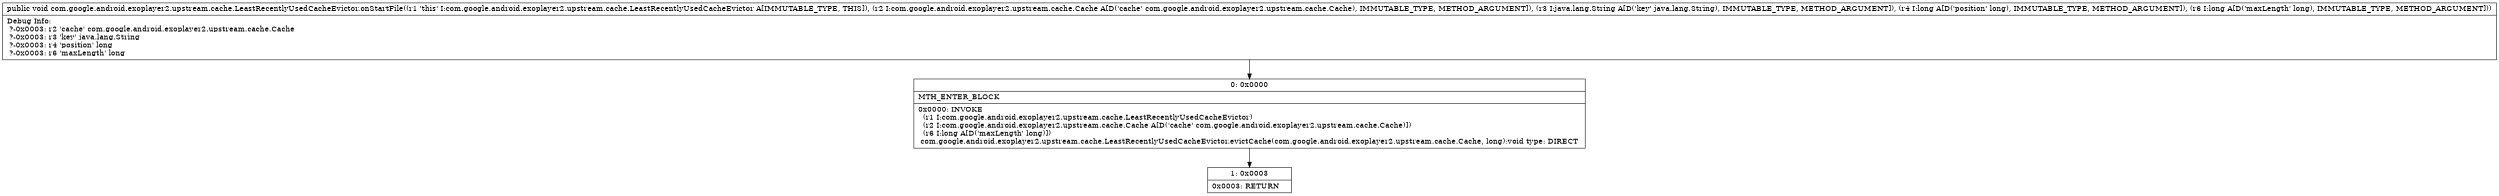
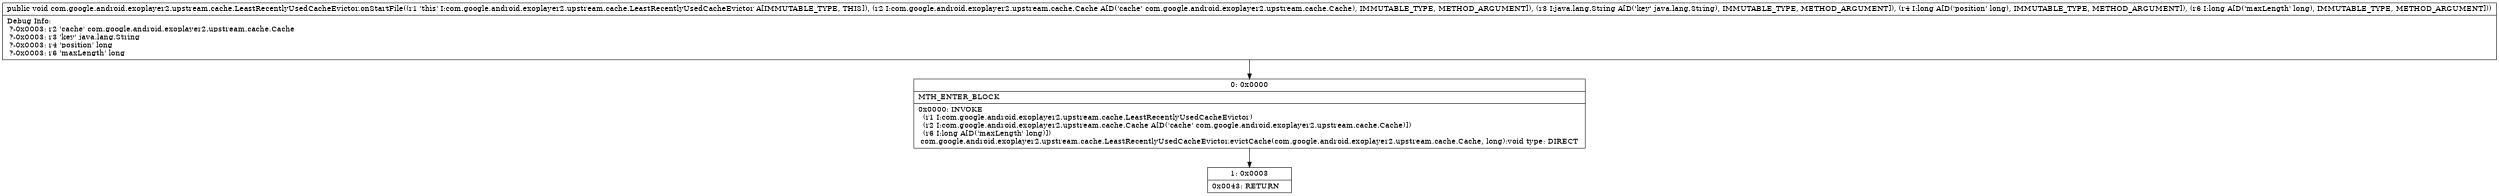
(1250, 186) -> (1250, 186)
